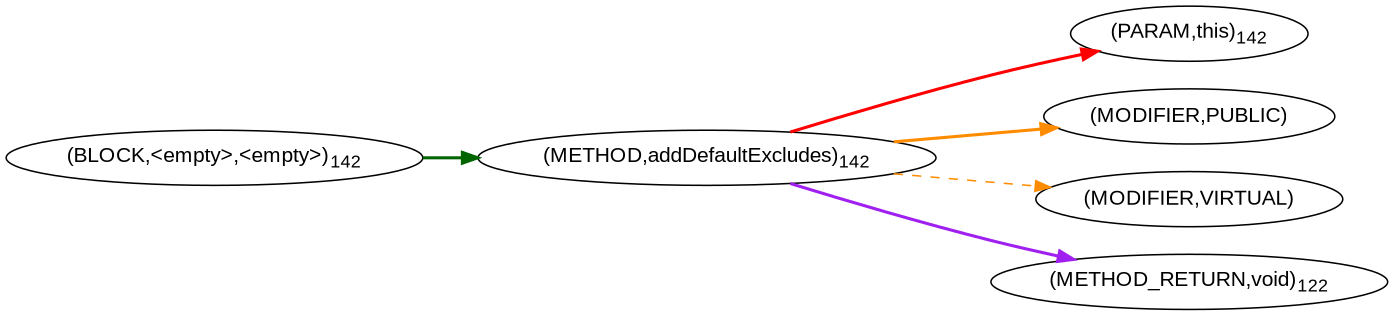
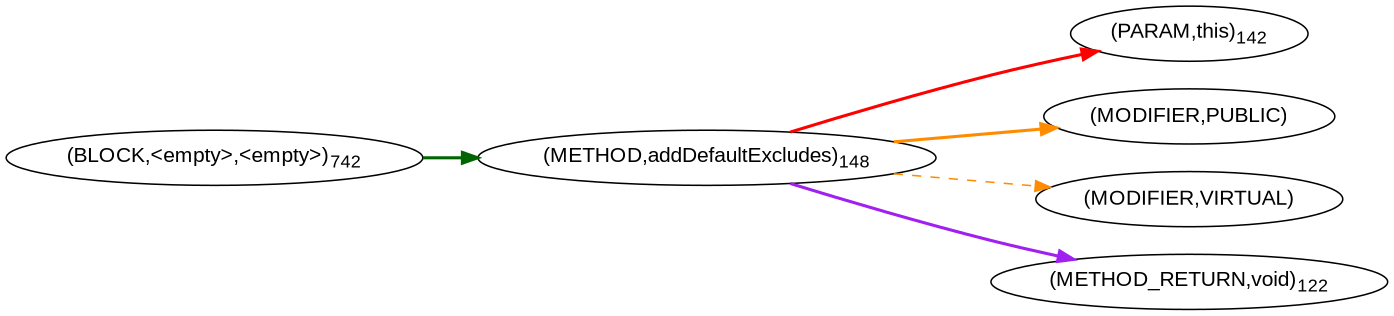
(346, 155) -> (346, 155)
(855, 155) -> (855, 155)
